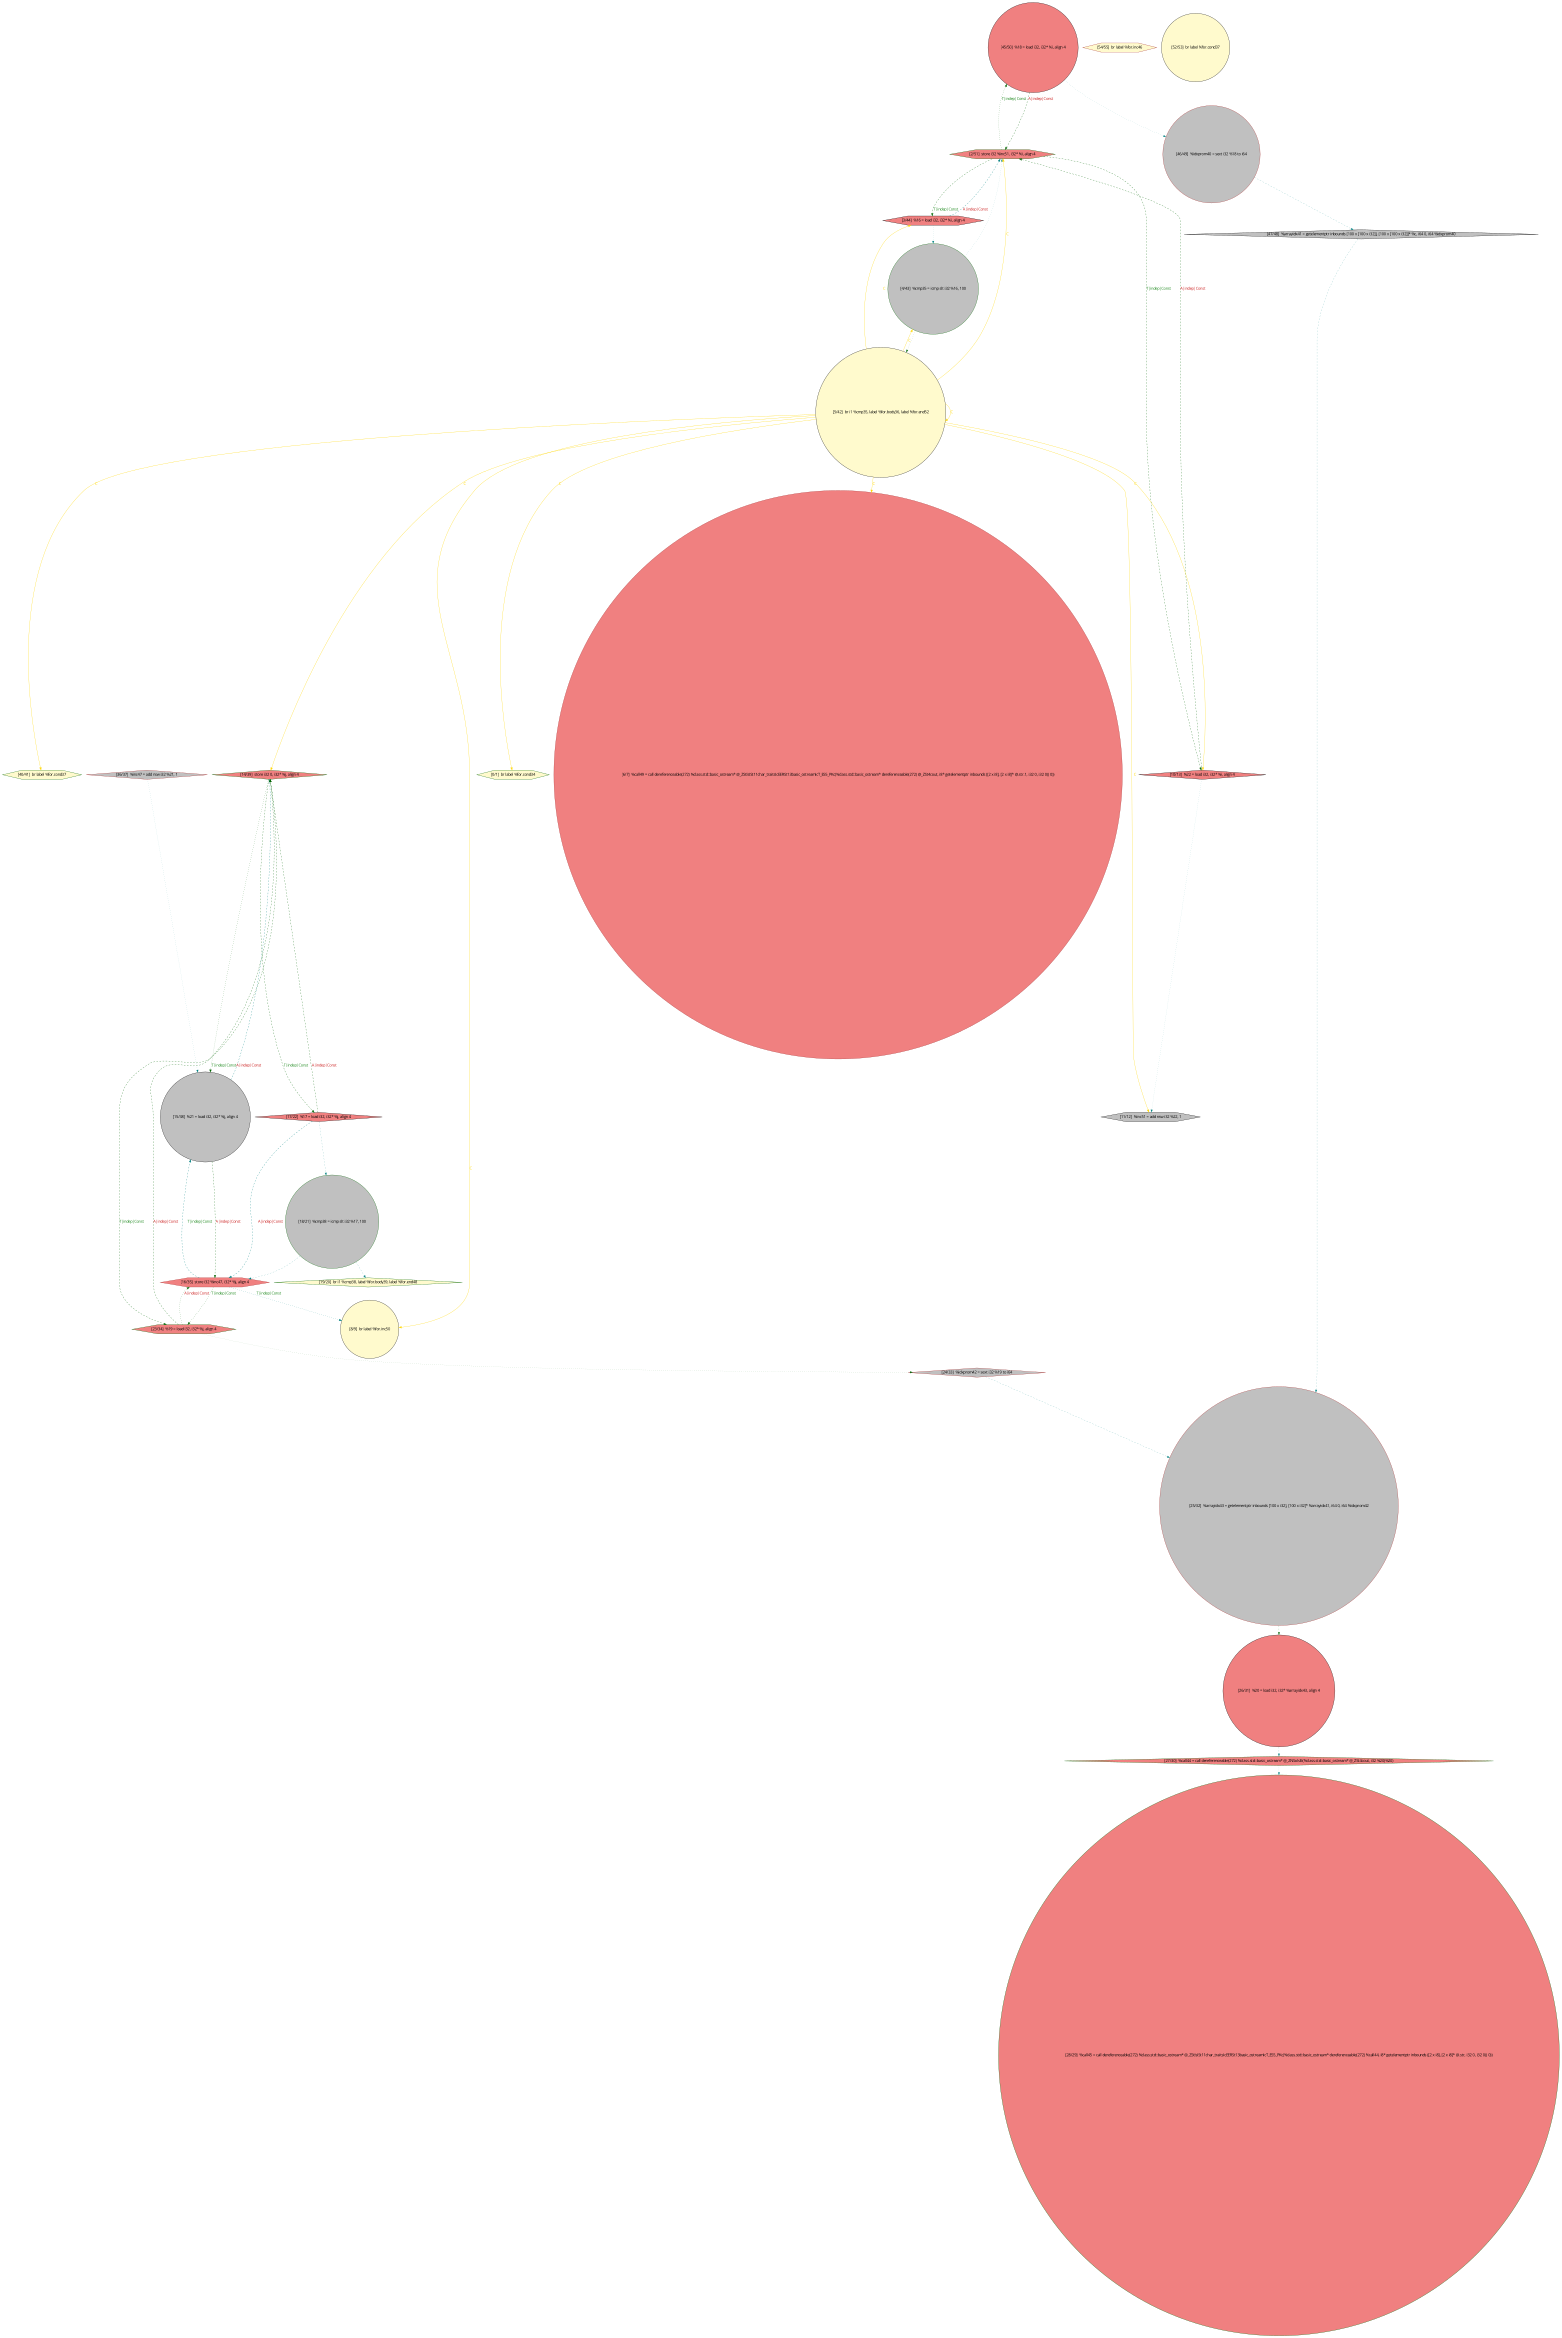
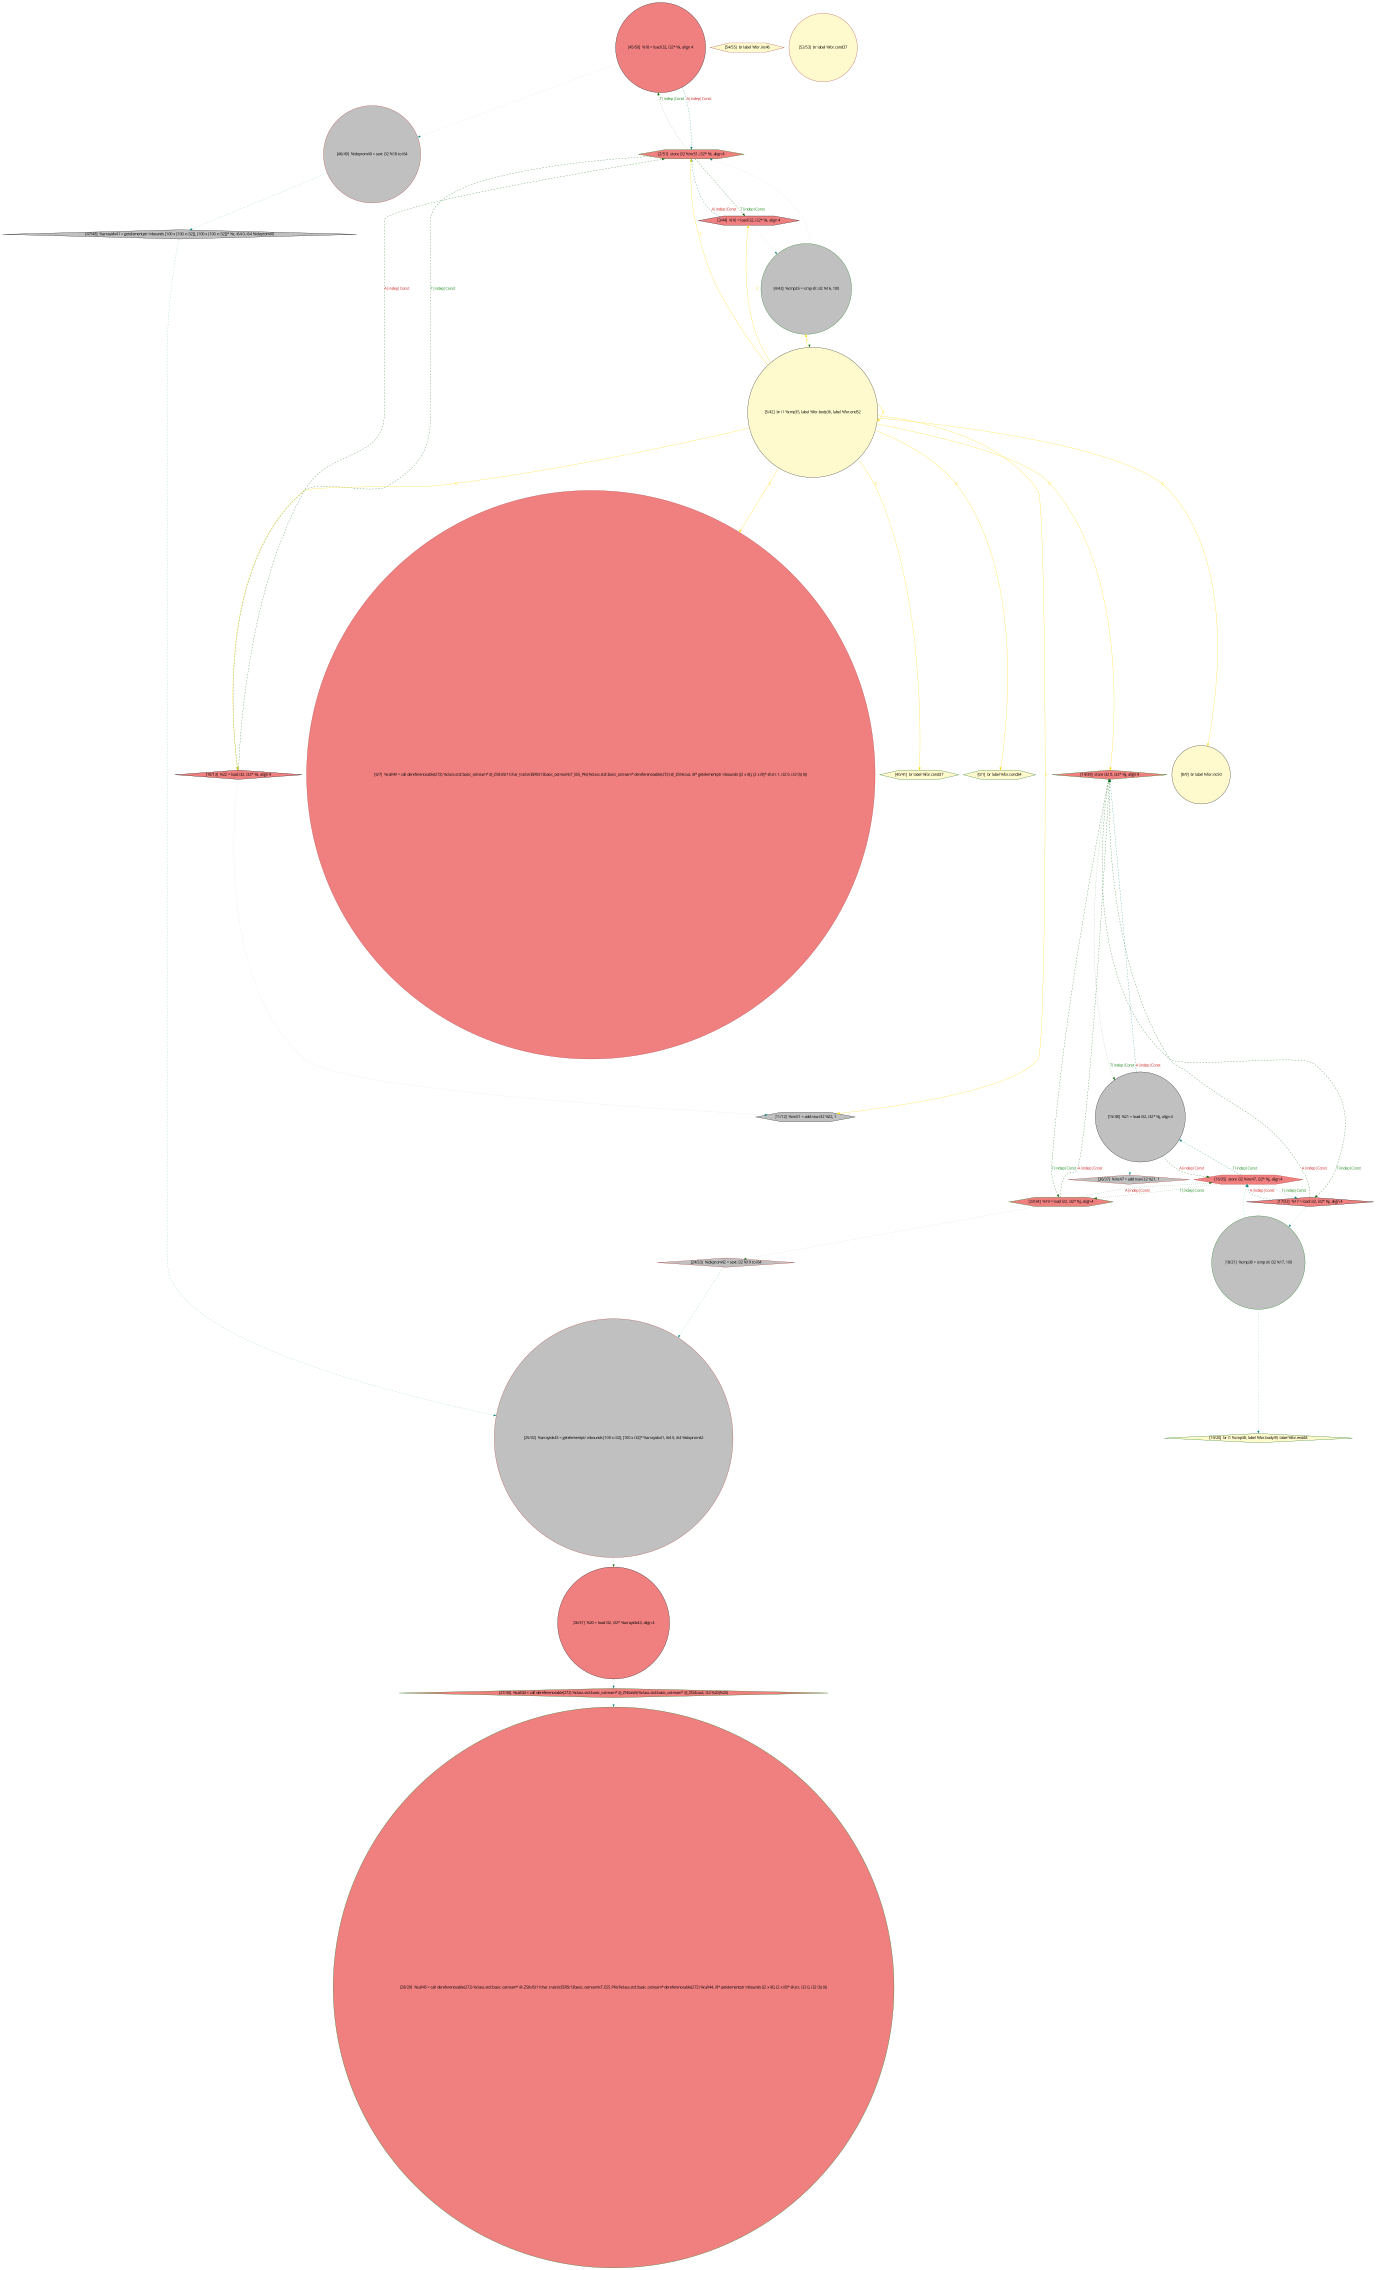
(1196, 48) -> (823, 48)
(1020, 121) -> (690, 117)
(172, 925) -> (1131, 1167)
(284, 1303) -> (1279, 1191)
